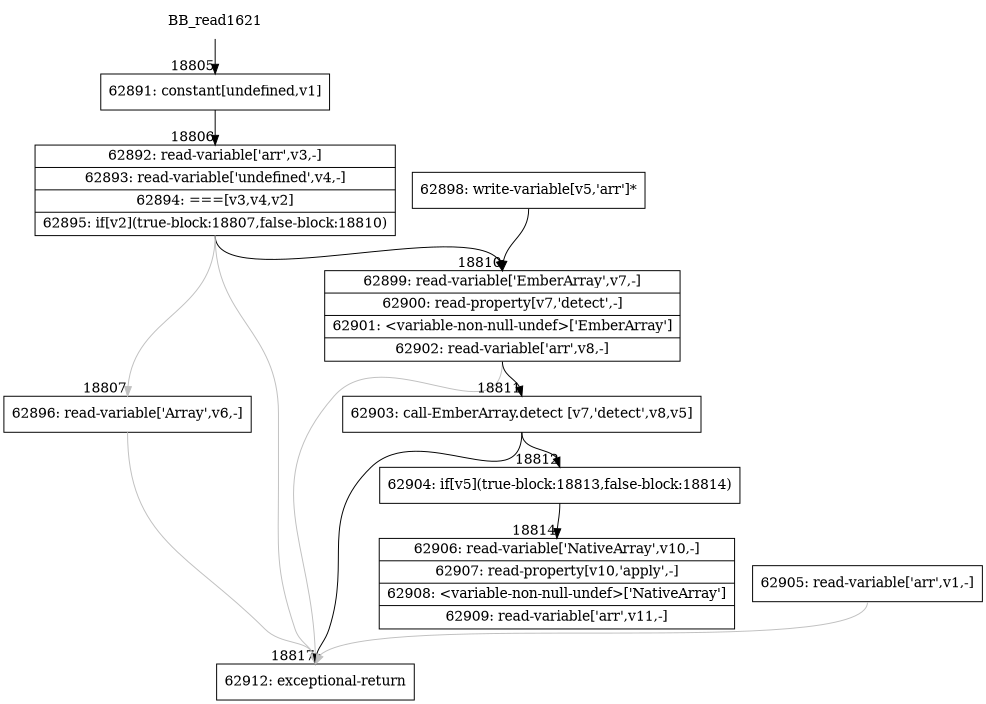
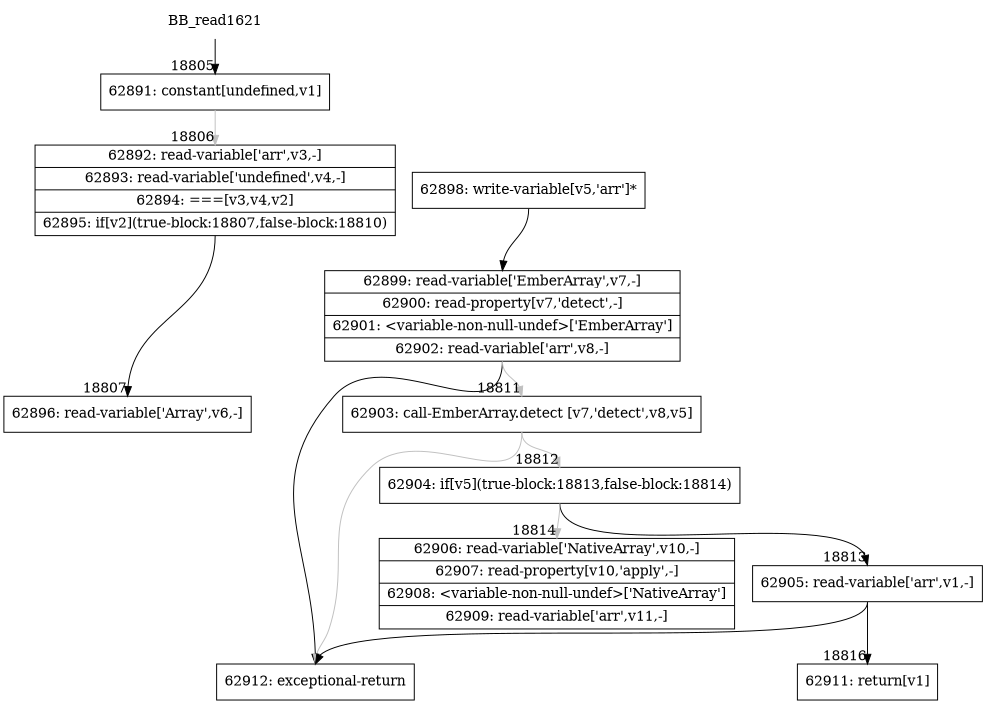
(215, 123) -> (215, 123)
(354, 254) -> none
(175, 313) -> (175, 313)
(508, 375) -> (508, 375)
(312, 427) -> (312, 427)
(278, 442) -> none
(536, 448) -> (536, 448)
(362, 477) -> (362, 477)
(559, 516) -> (559, 516)
none -> (709, 534)
(192, 565) -> none
(596, 633) -> (596, 633)
none -> (867, 682)
